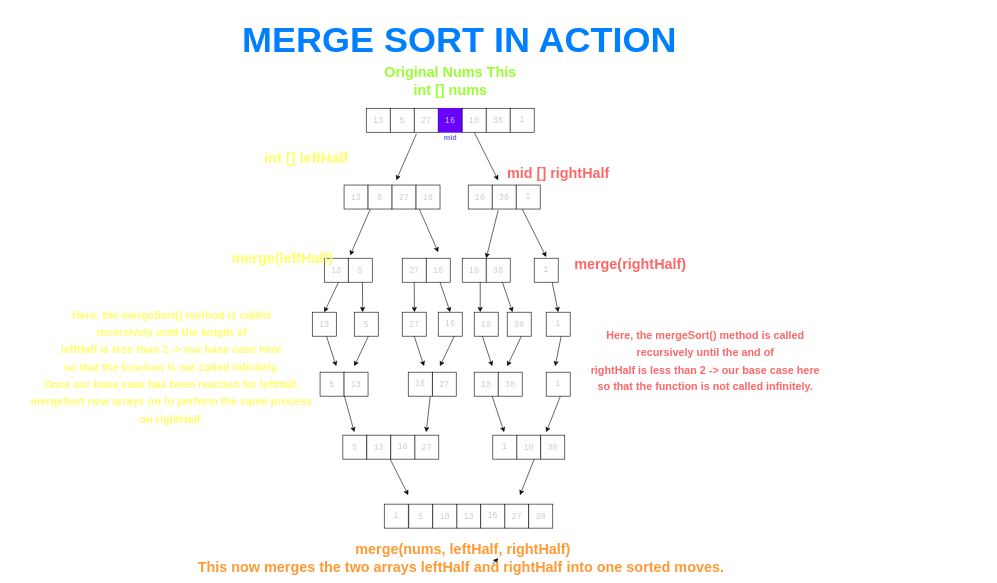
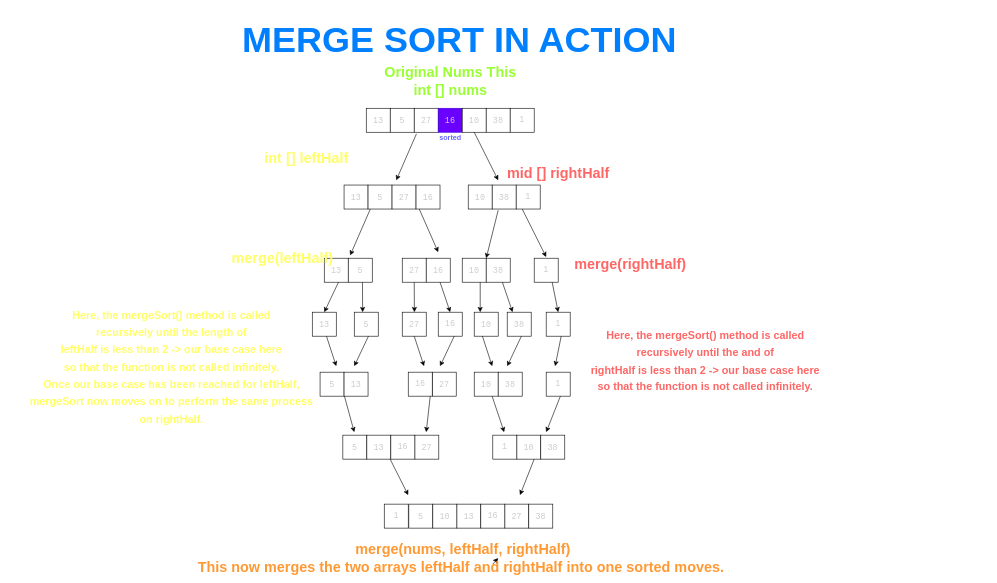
(451, 135) -> (451, 135)
(172, 366) -> (172, 366)
